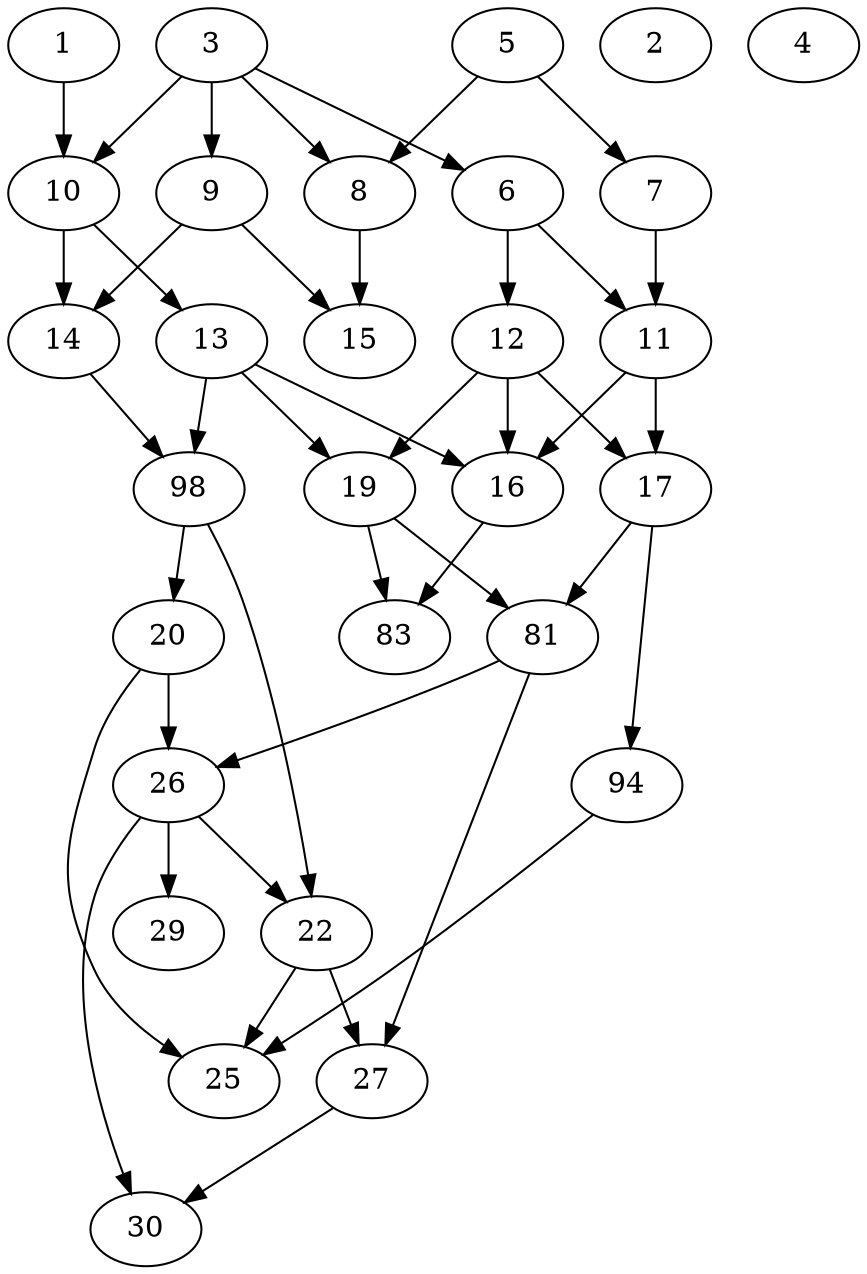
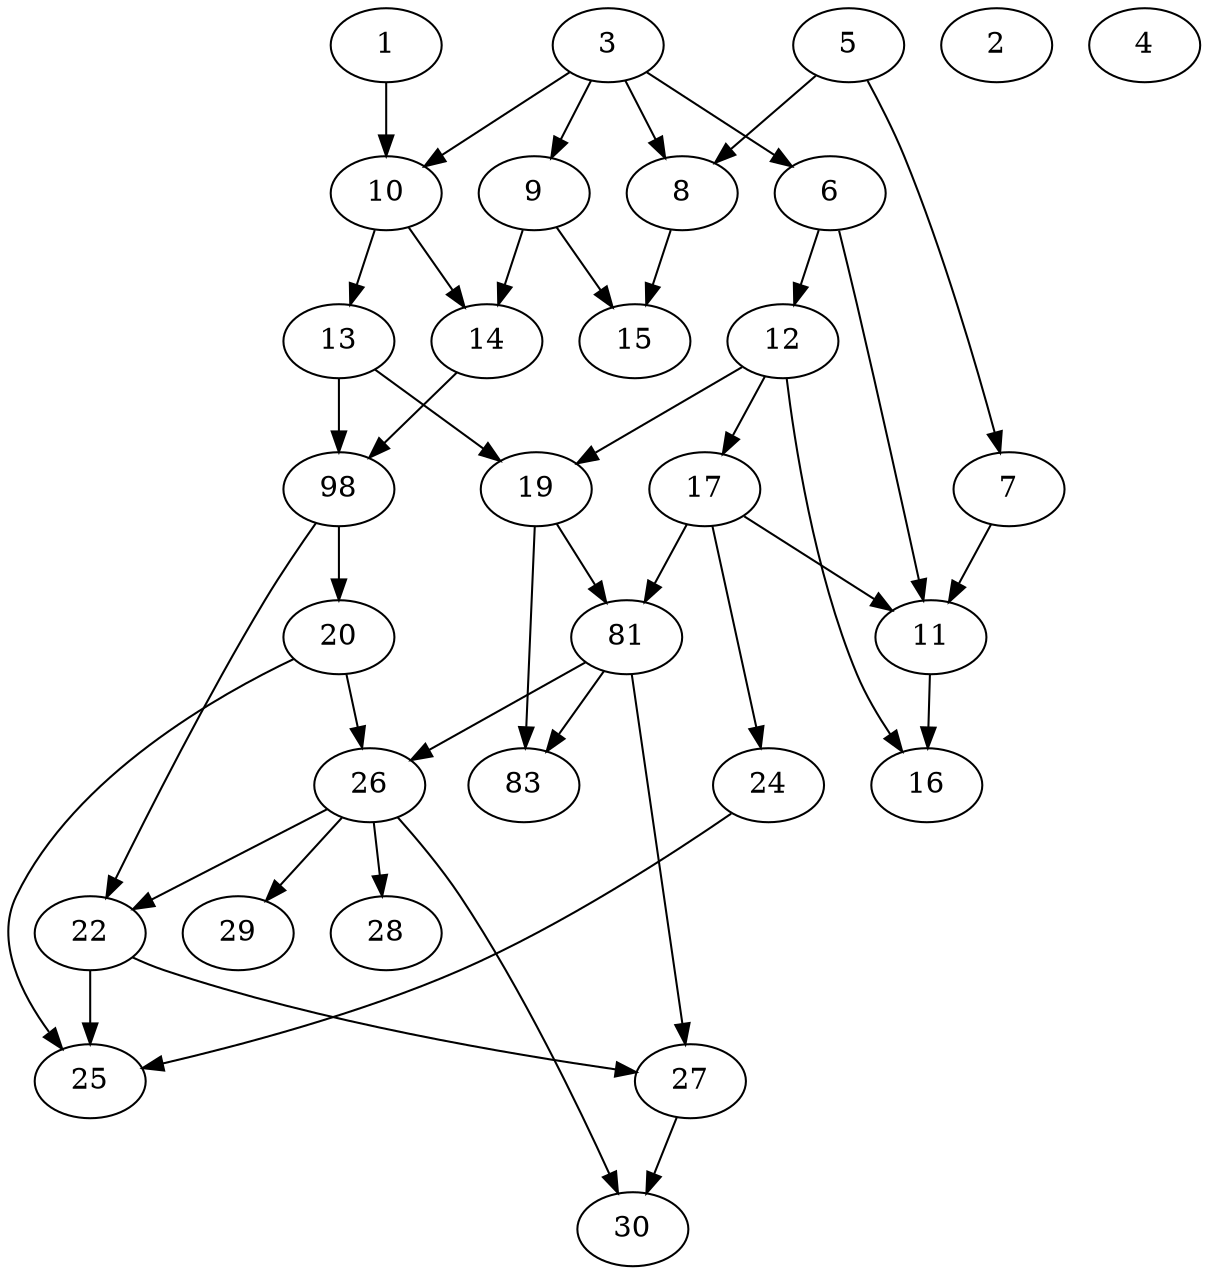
(656, 405) -> (806, 556)
(350, 411) -> none
(459, 553) -> (581, 703)
(627, 785) -> (769, 785)
none -> (386, 933)
